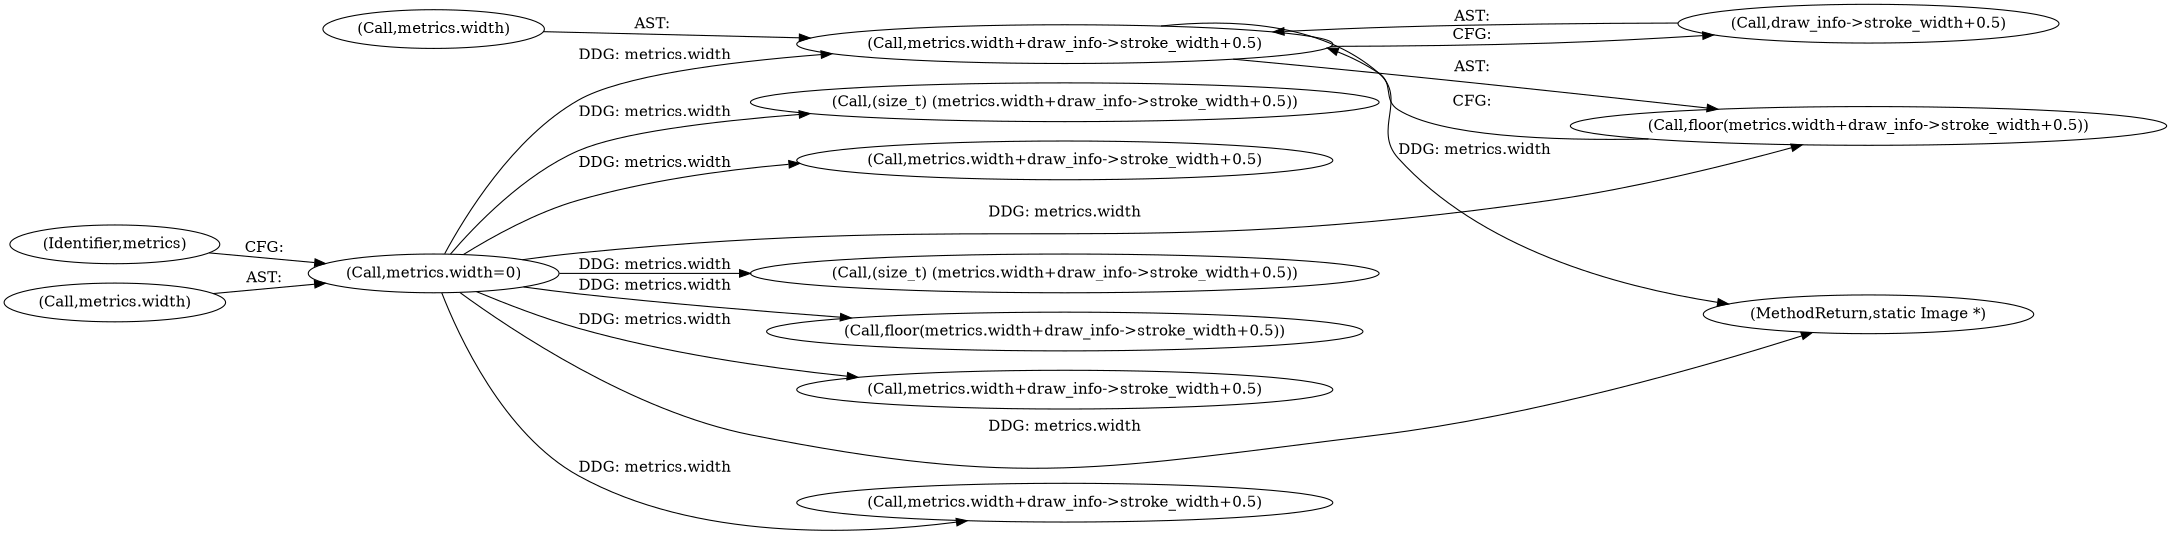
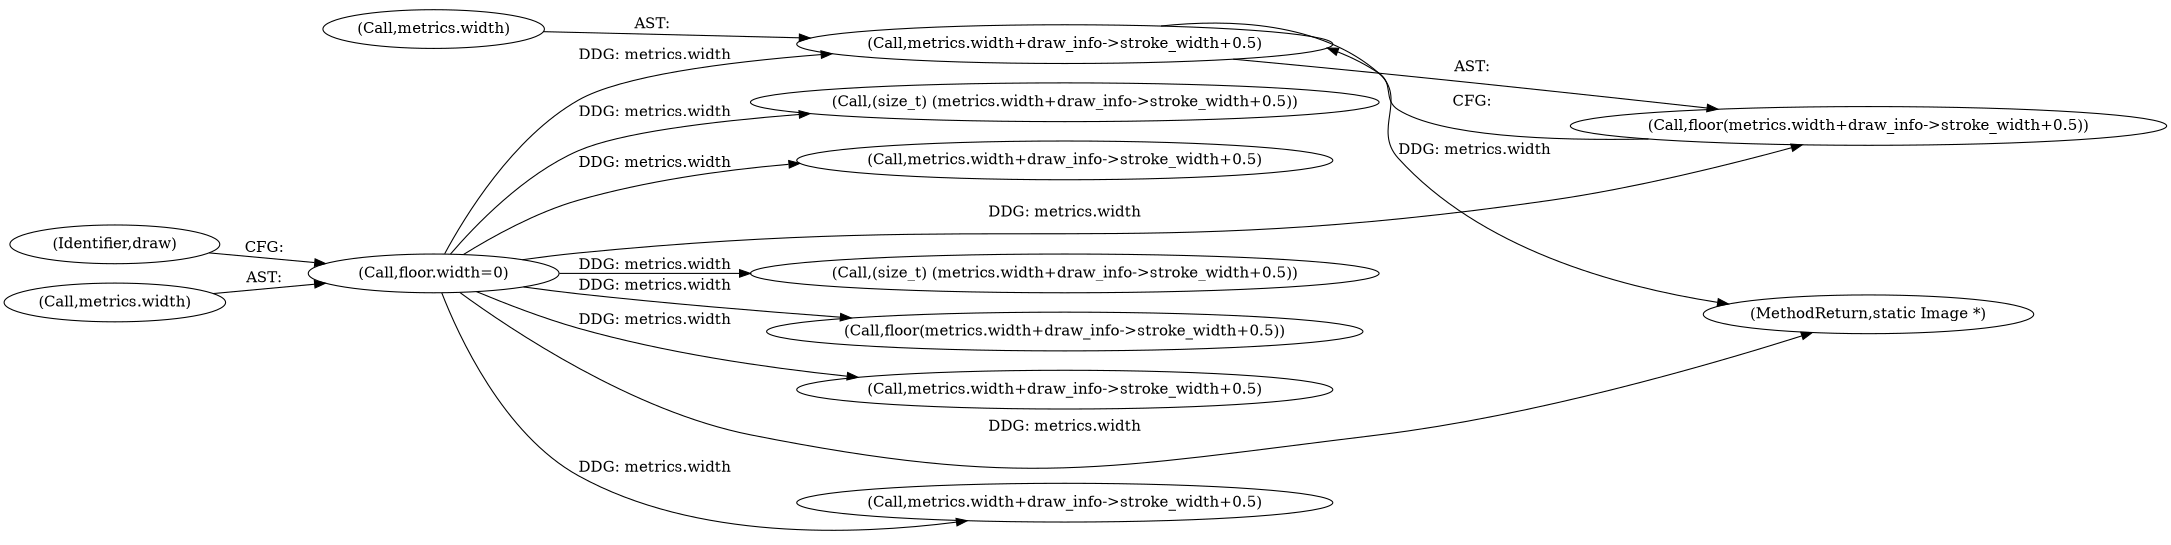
(1869, 24) -> none
(115, 244) -> (115, 244)
(434, 273) -> (434, 273)
